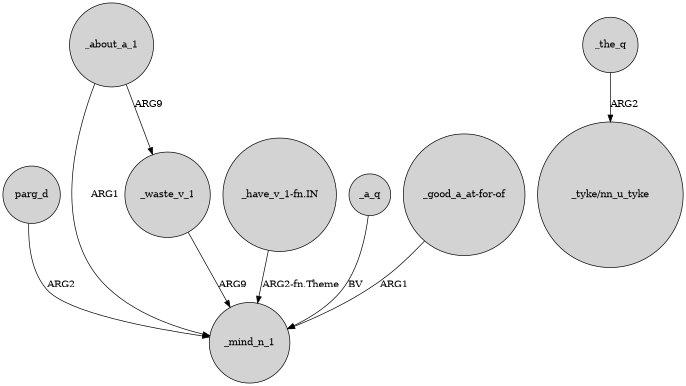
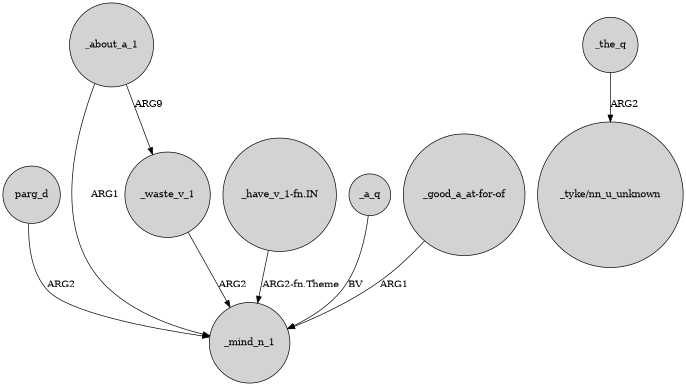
(610, 195) -> (610, 195)
(233, 285) -> (233, 285)
